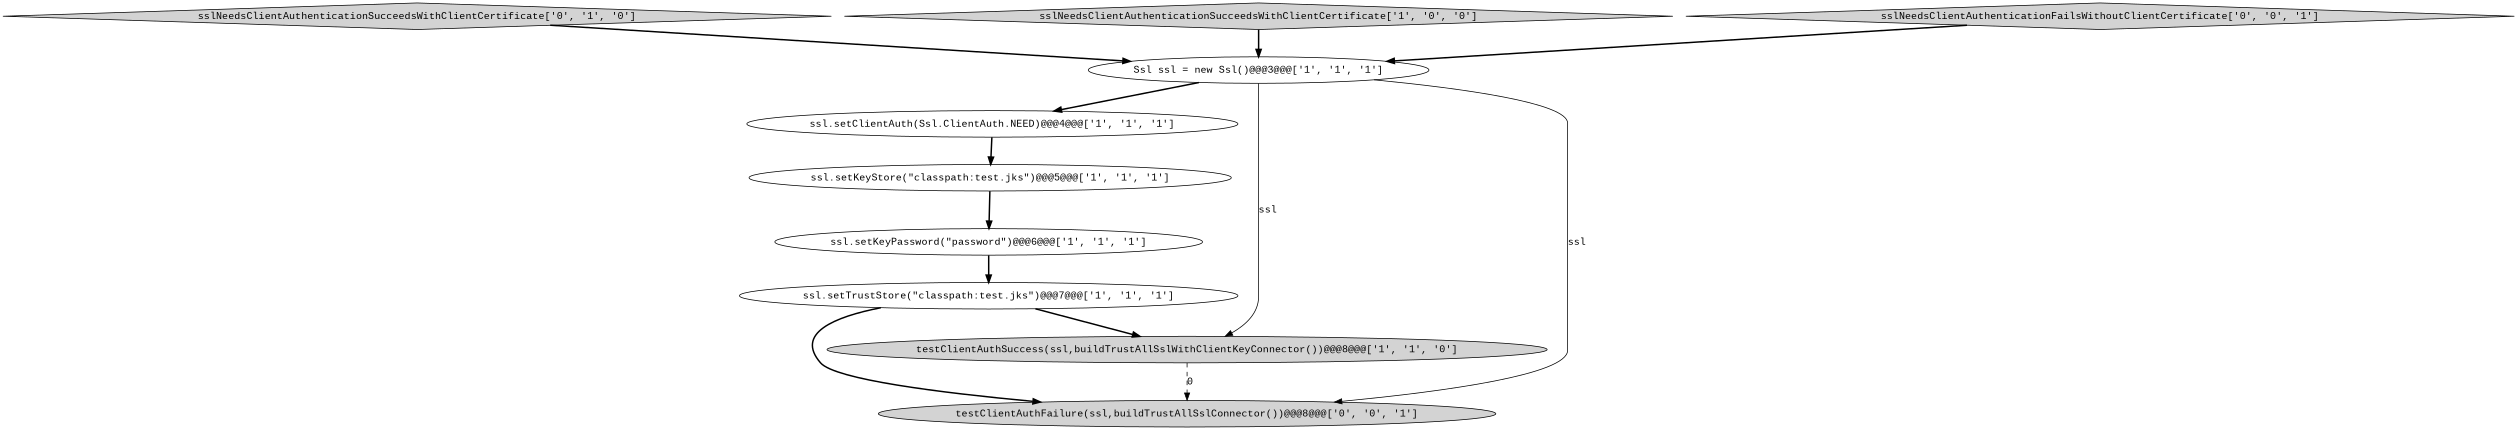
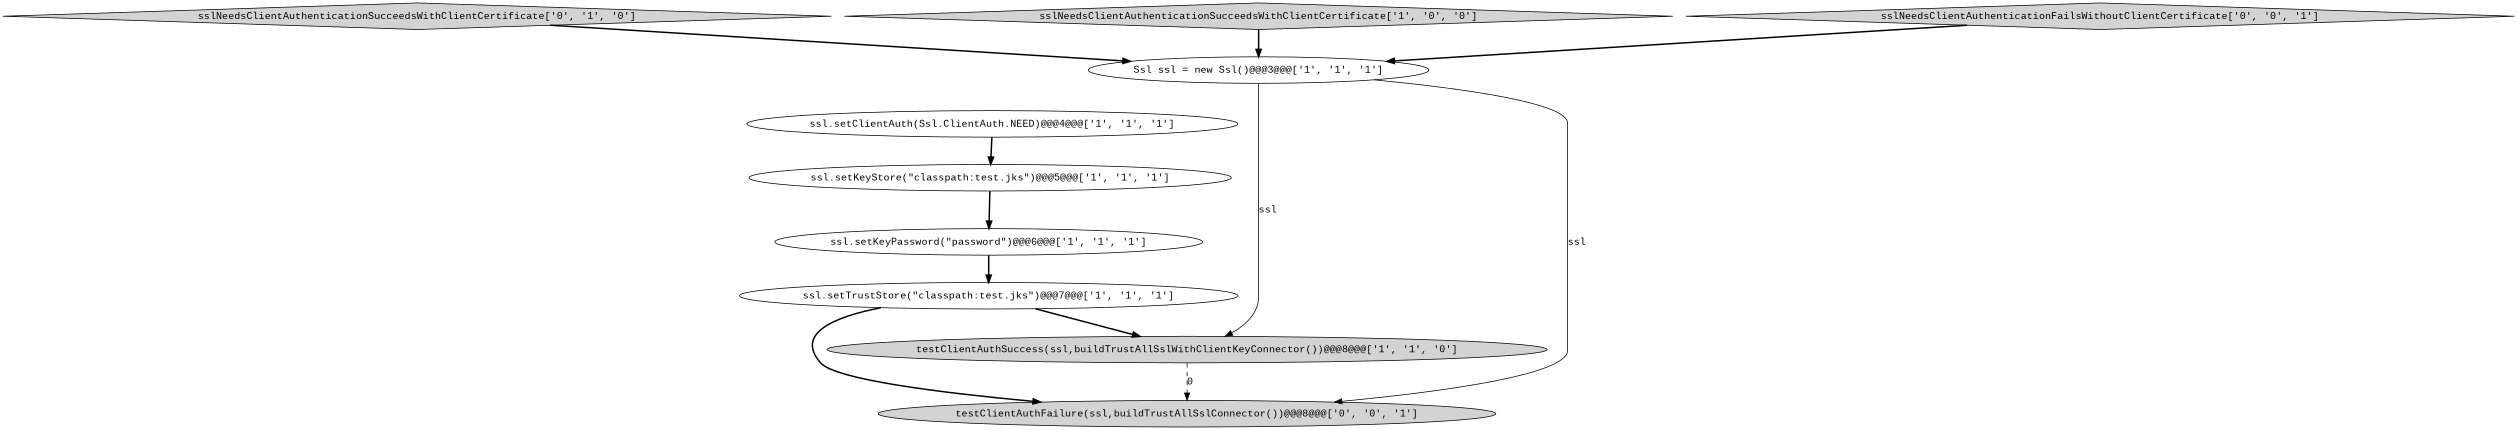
(1130, 96) -> none
